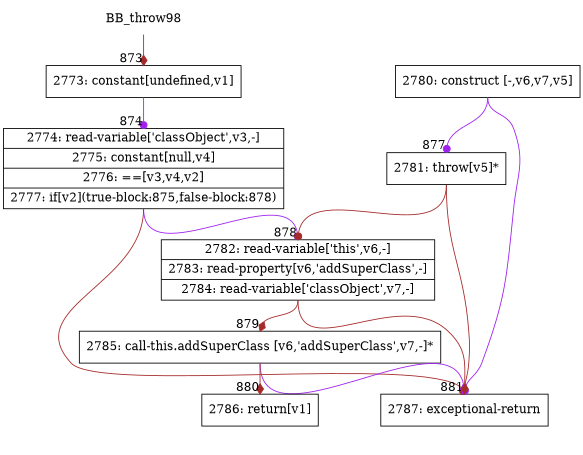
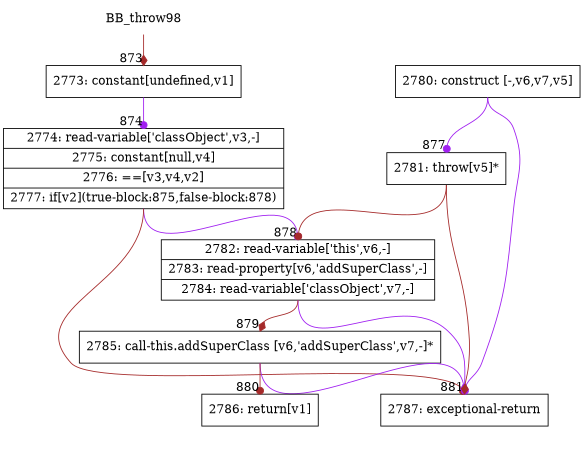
(394, 317) -> (394, 317)
(260, 380) -> (260, 380)
